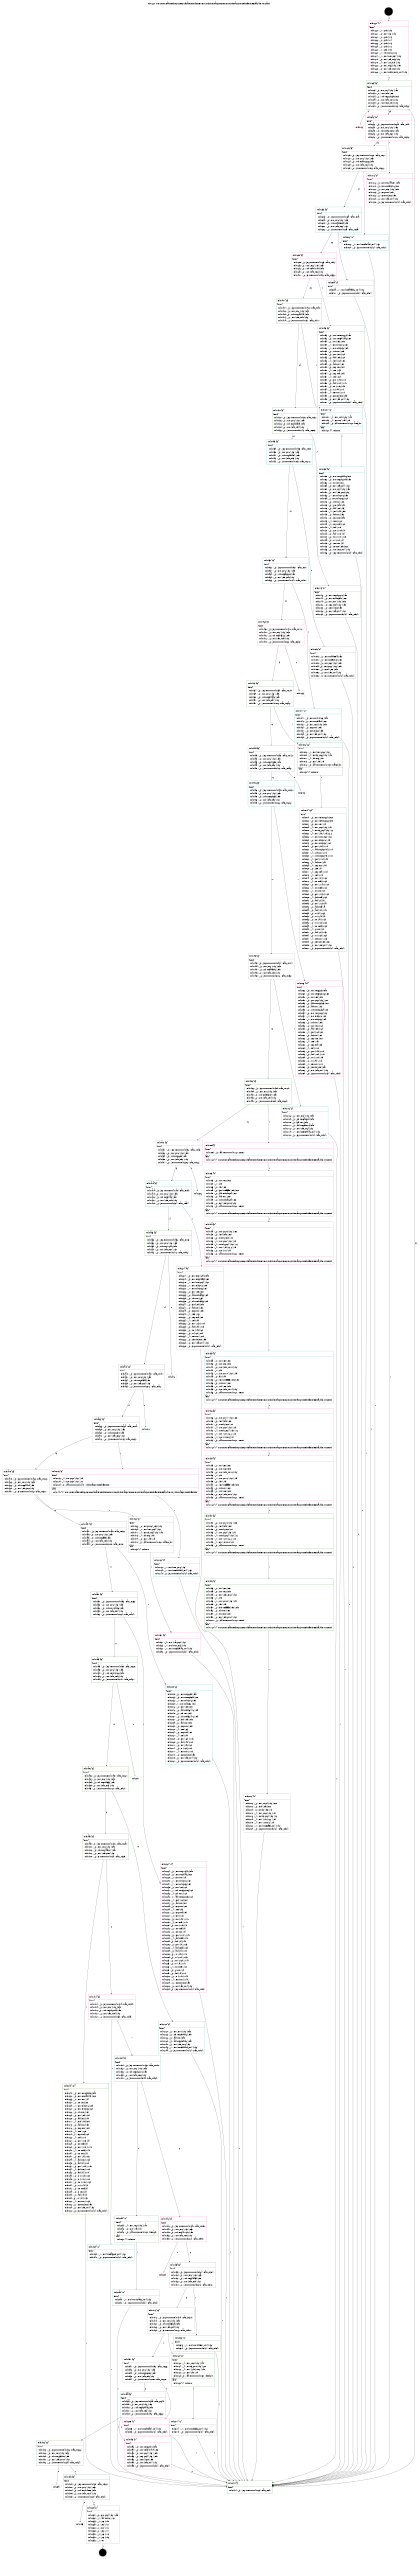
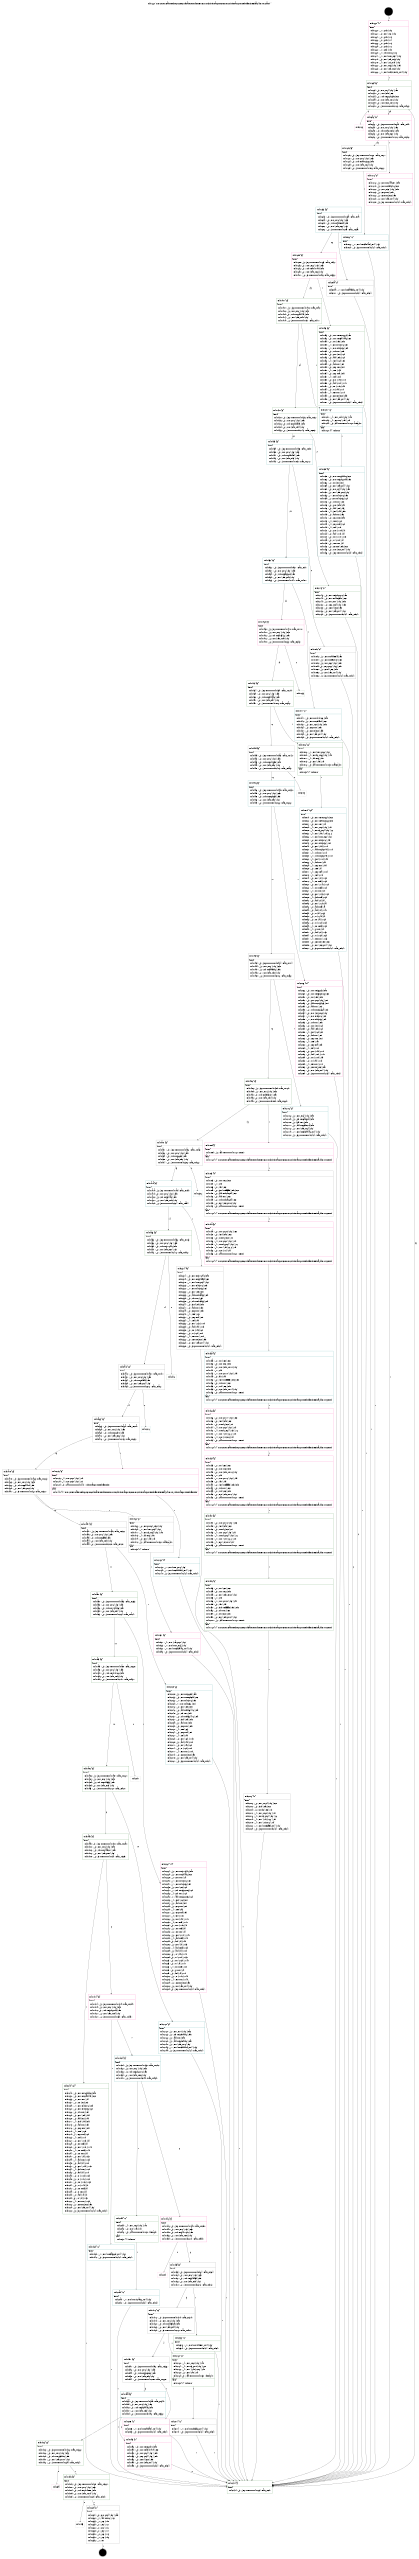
(352, 189) -> none
